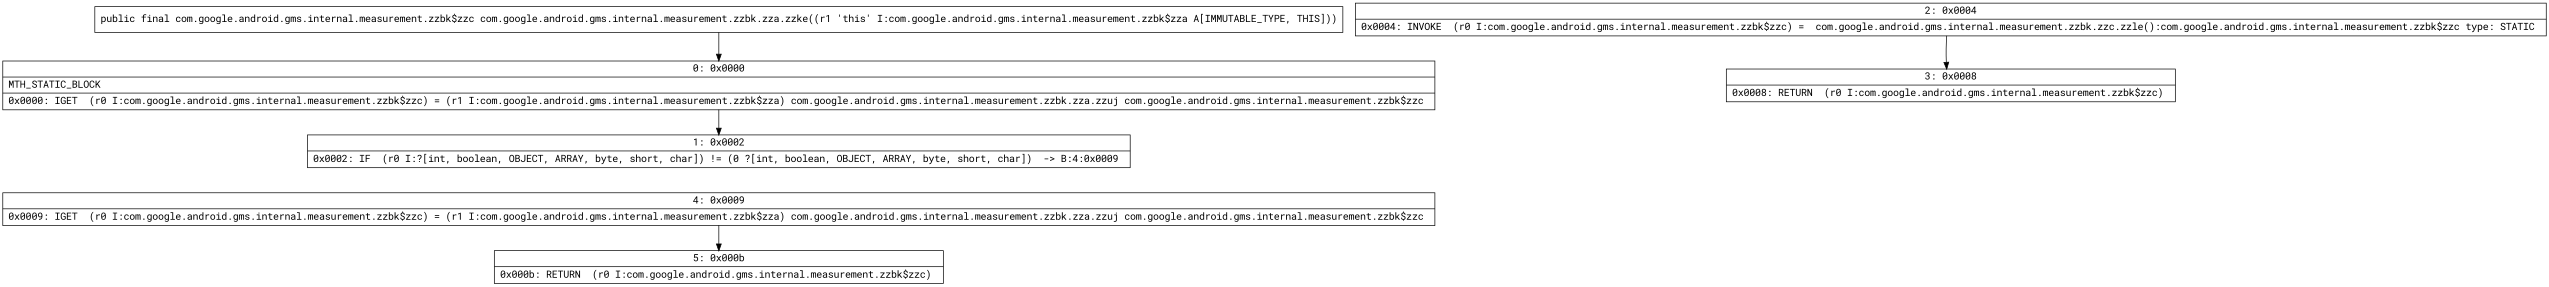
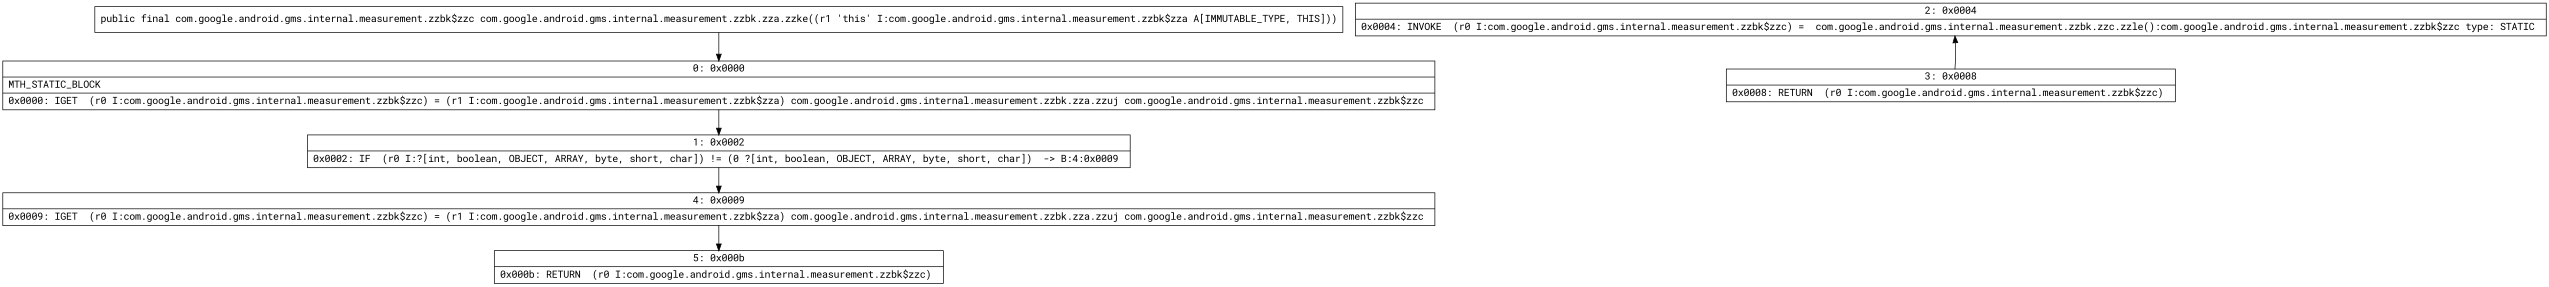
(1946, 49) -> (1956, 56)
none -> (719, 177)
